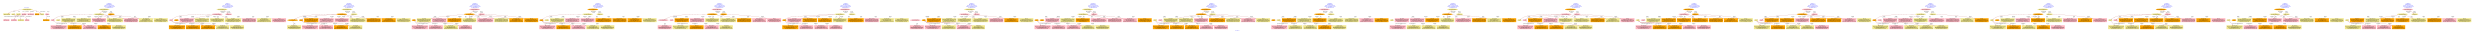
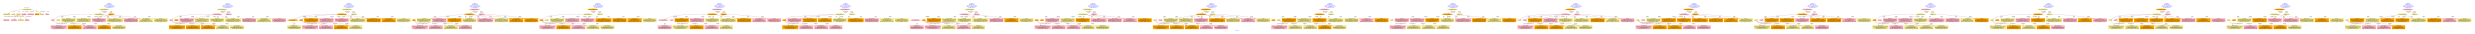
(46, 20) -> none
